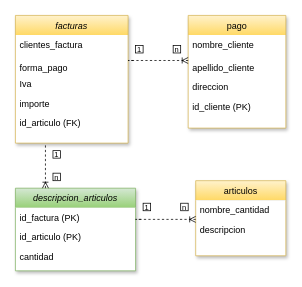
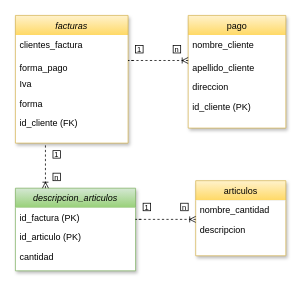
(36, 104) -> (32, 104)
(55, 123) -> (53, 123)
